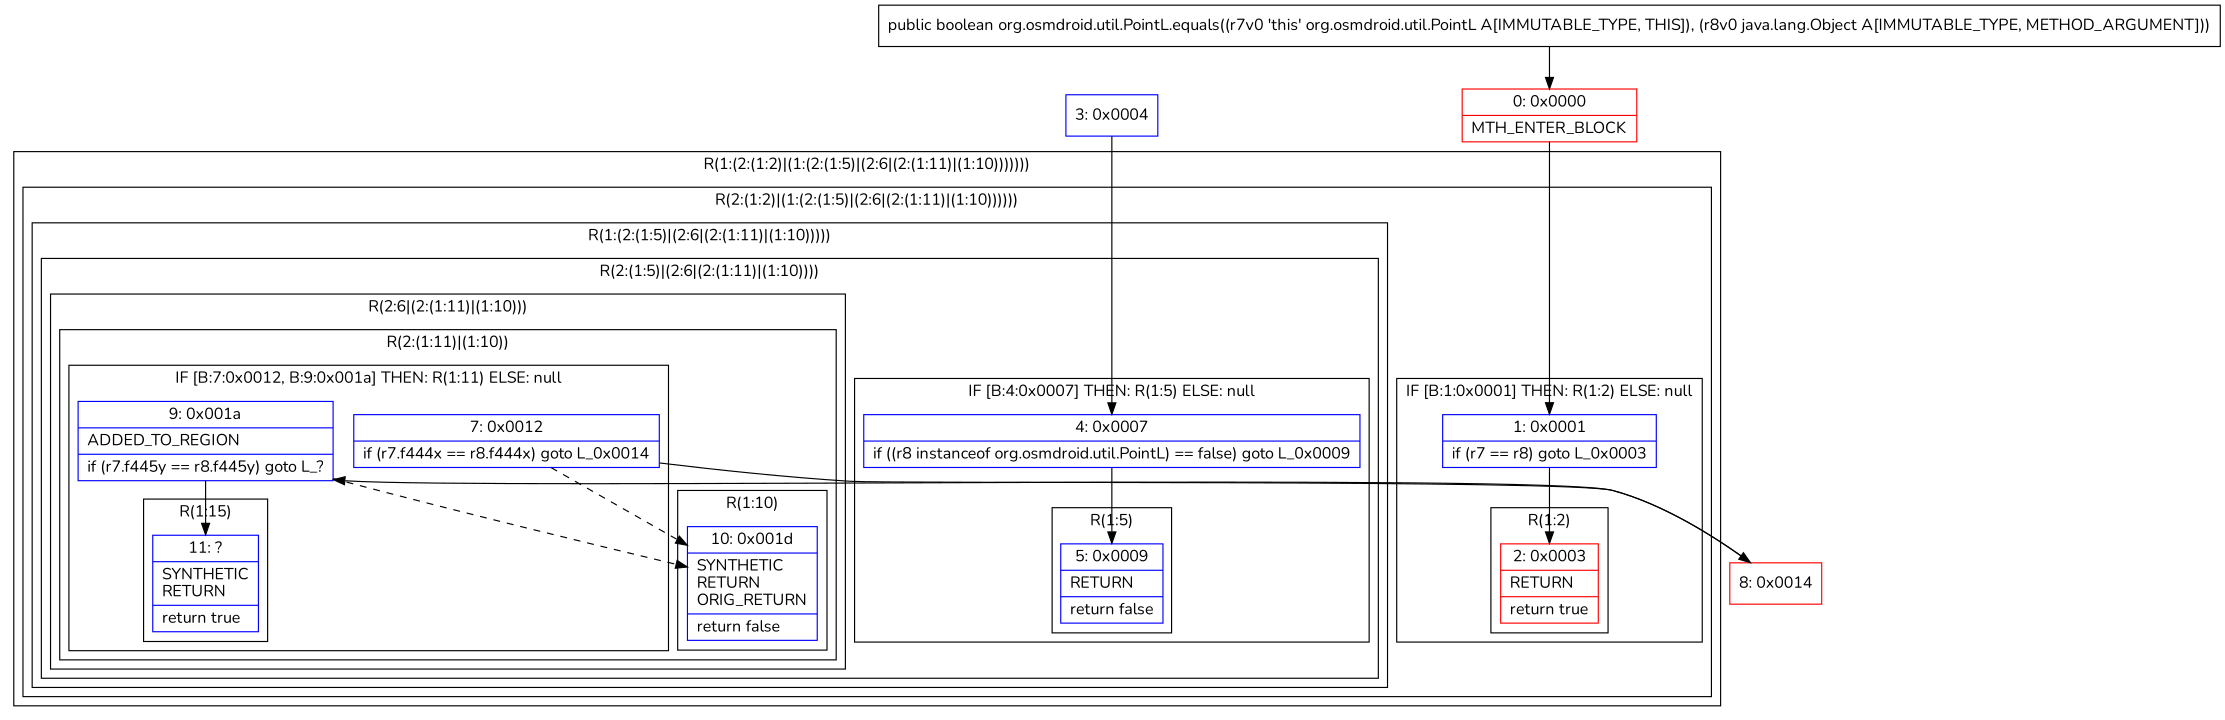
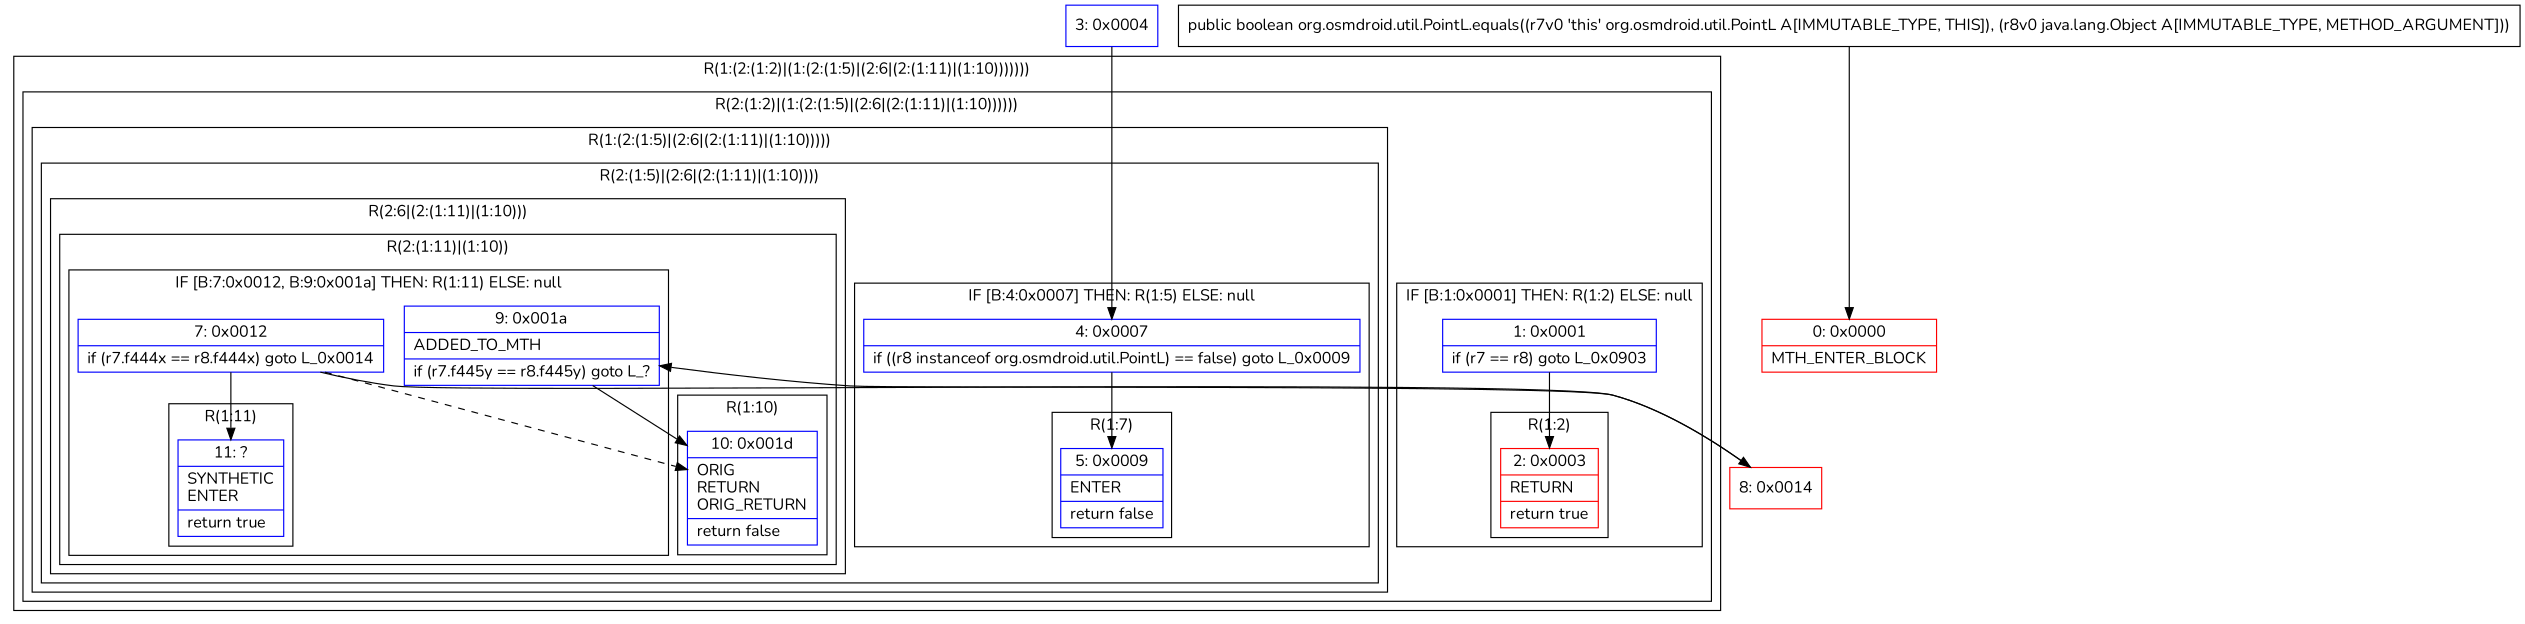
(1549, 272) -> none
(164, 440) -> (478, 345)
(1549, 454) -> (1549, 358)
(206, 506) -> (231, 396)
(206, 512) -> (231, 417)
(1112, 521) -> (1112, 426)
(504, 522) -> (635, 412)
(740, 566) -> (716, 470)
(1102, 583) -> (1096, 488)
(194, 592) -> (213, 496)
